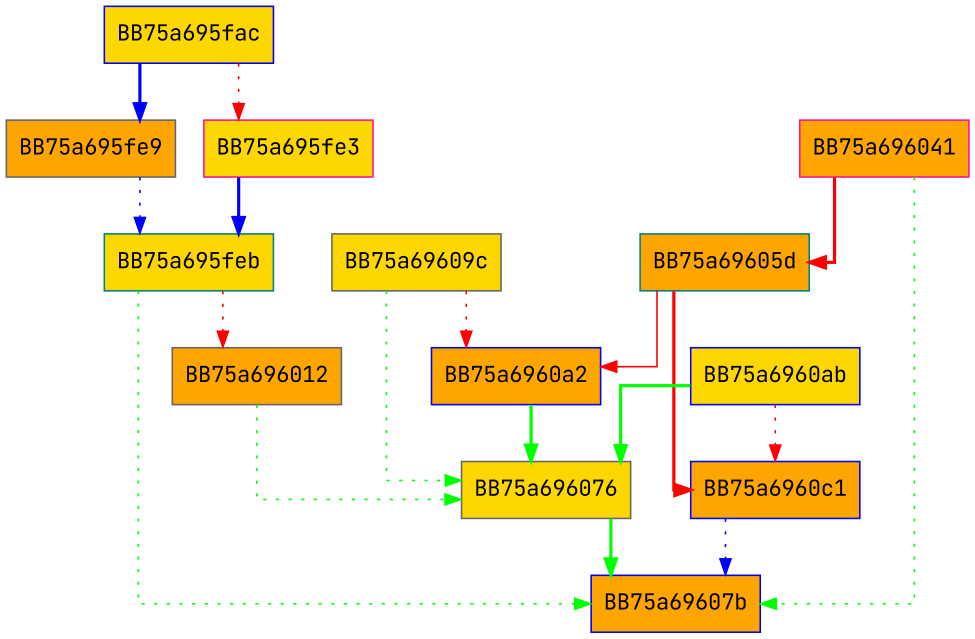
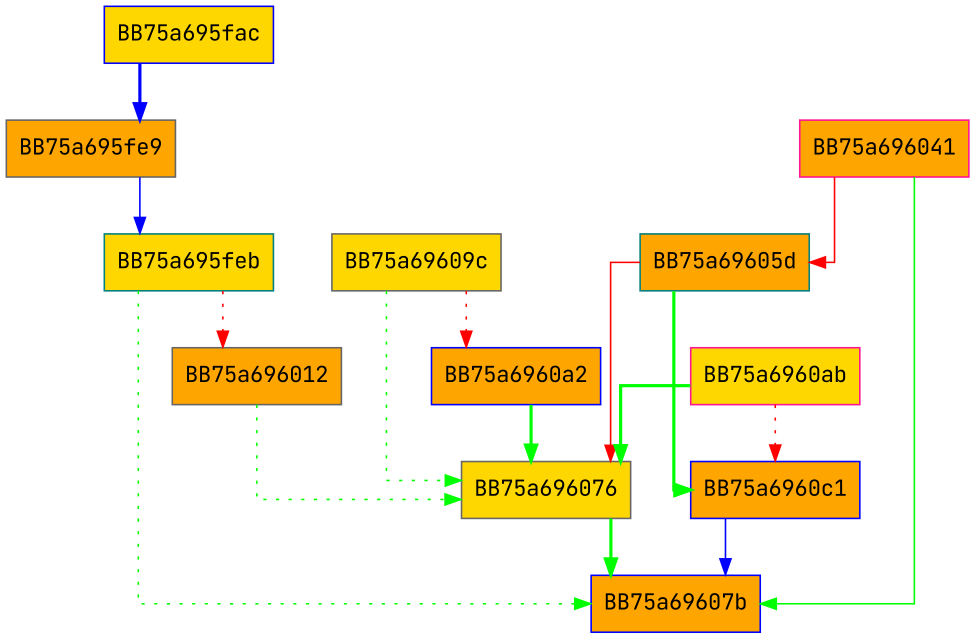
(288, 149) -> none
(140, 197) -> (140, 197)
(835, 224) -> (835, 224)
(657, 349) -> (611, 339)
(775, 376) -> (775, 376)
(674, 396) -> (674, 396)
(914, 459) -> (914, 459)
(725, 539) -> (725, 539)
